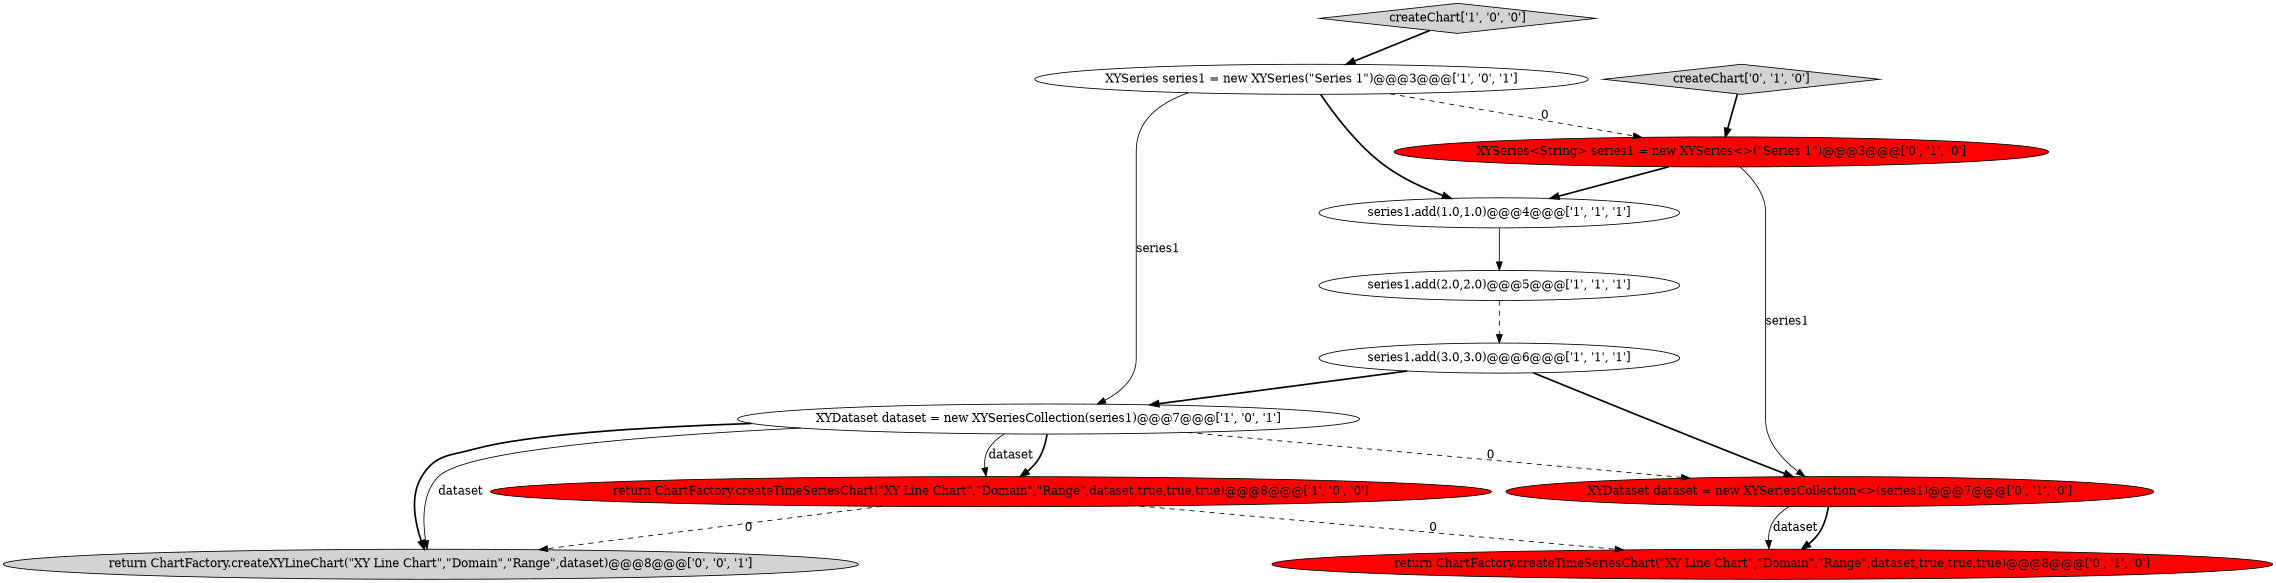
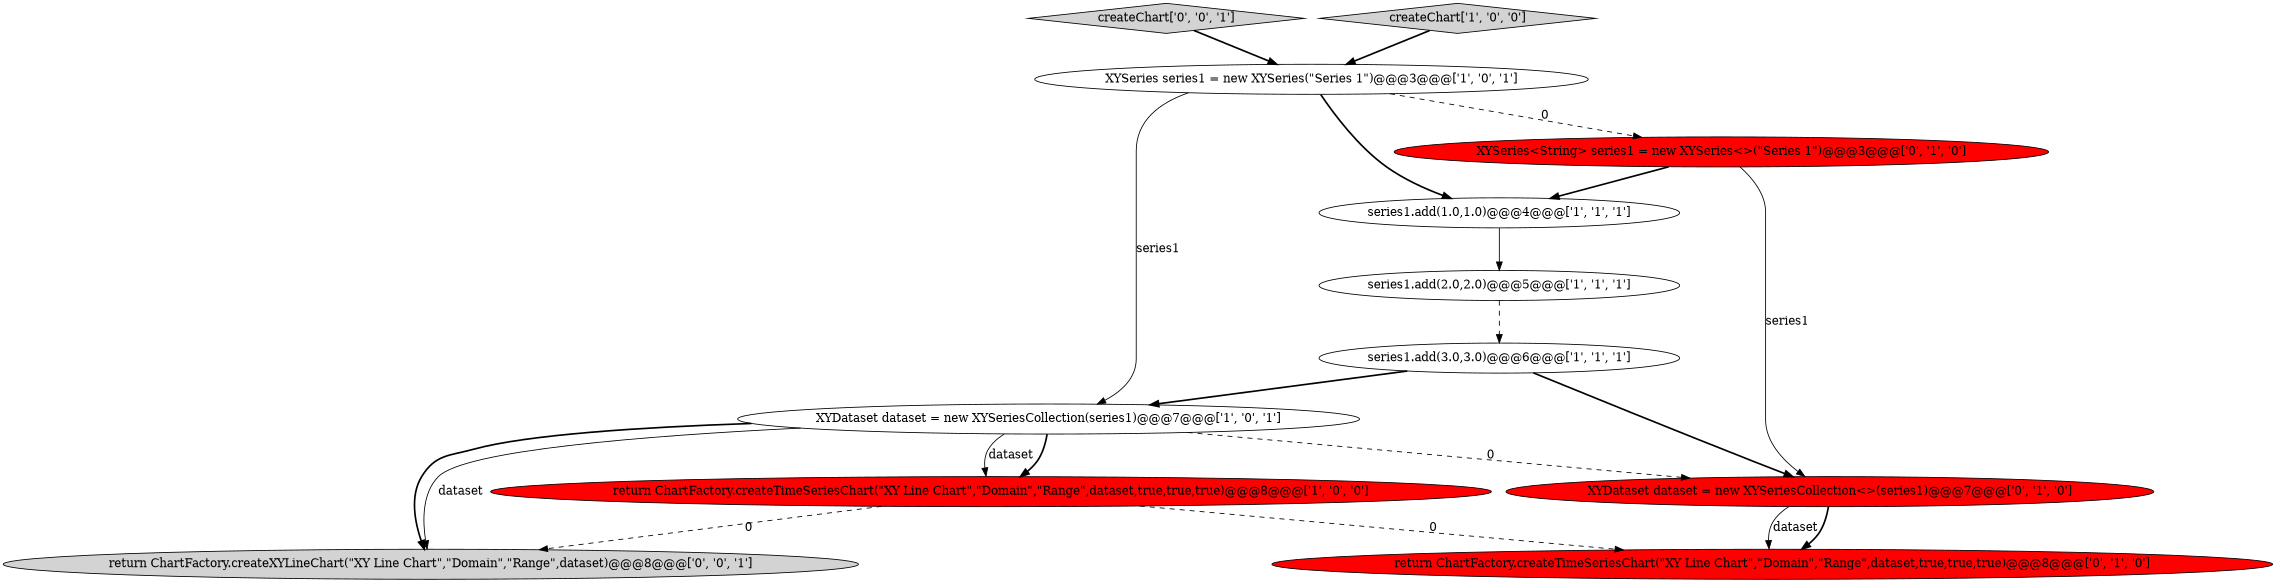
none -> (1166, 18)
(1741, 79) -> none
